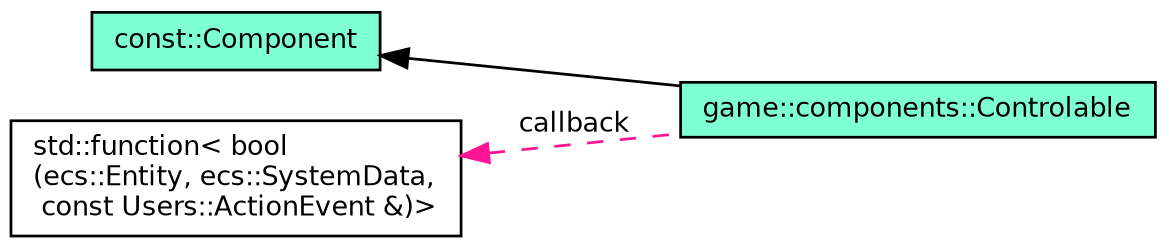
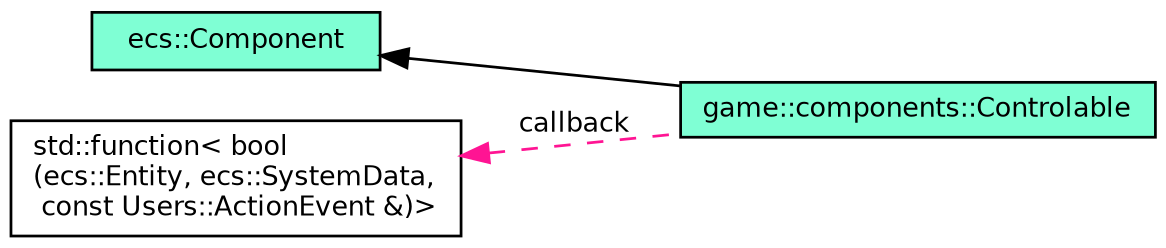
(236, 41) -> (236, 41)
